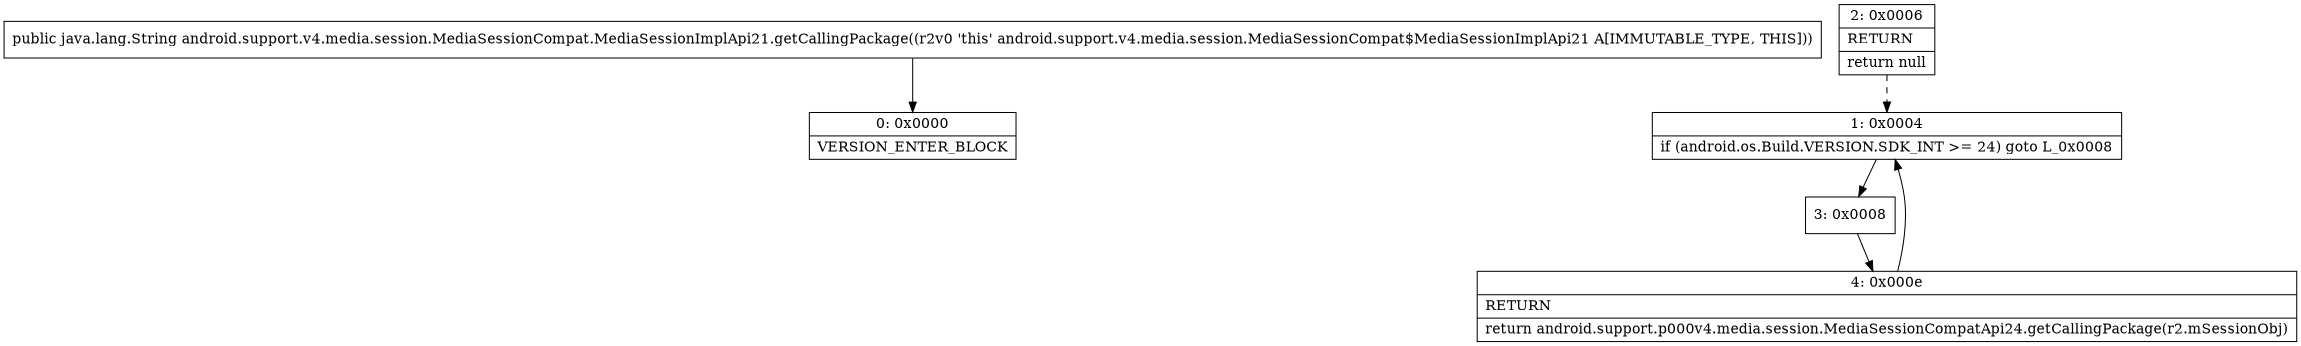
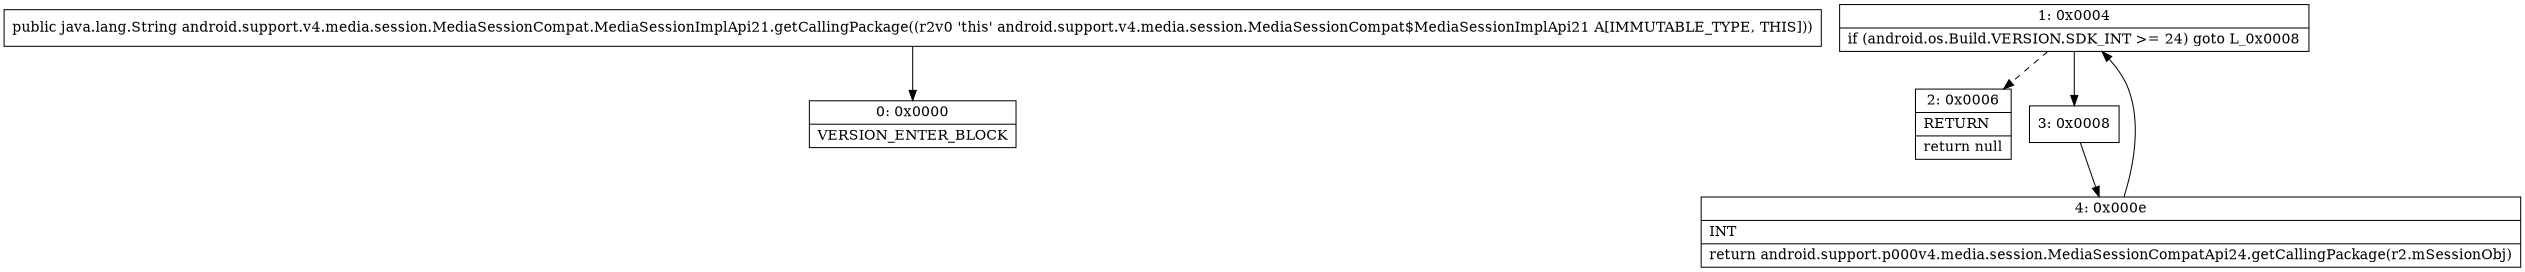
(1887, 89) -> (2030, 67)
(1518, 306) -> (1723, 232)
